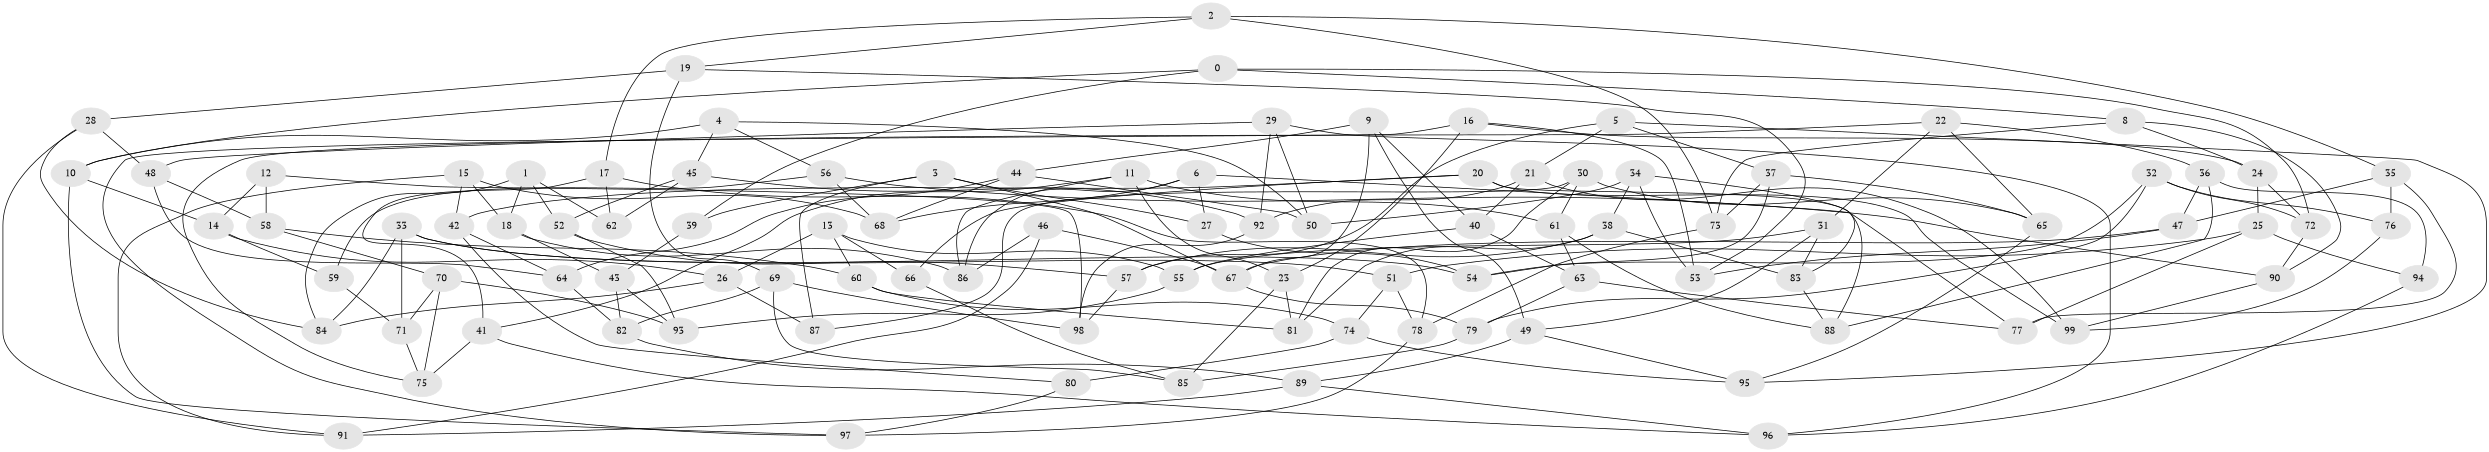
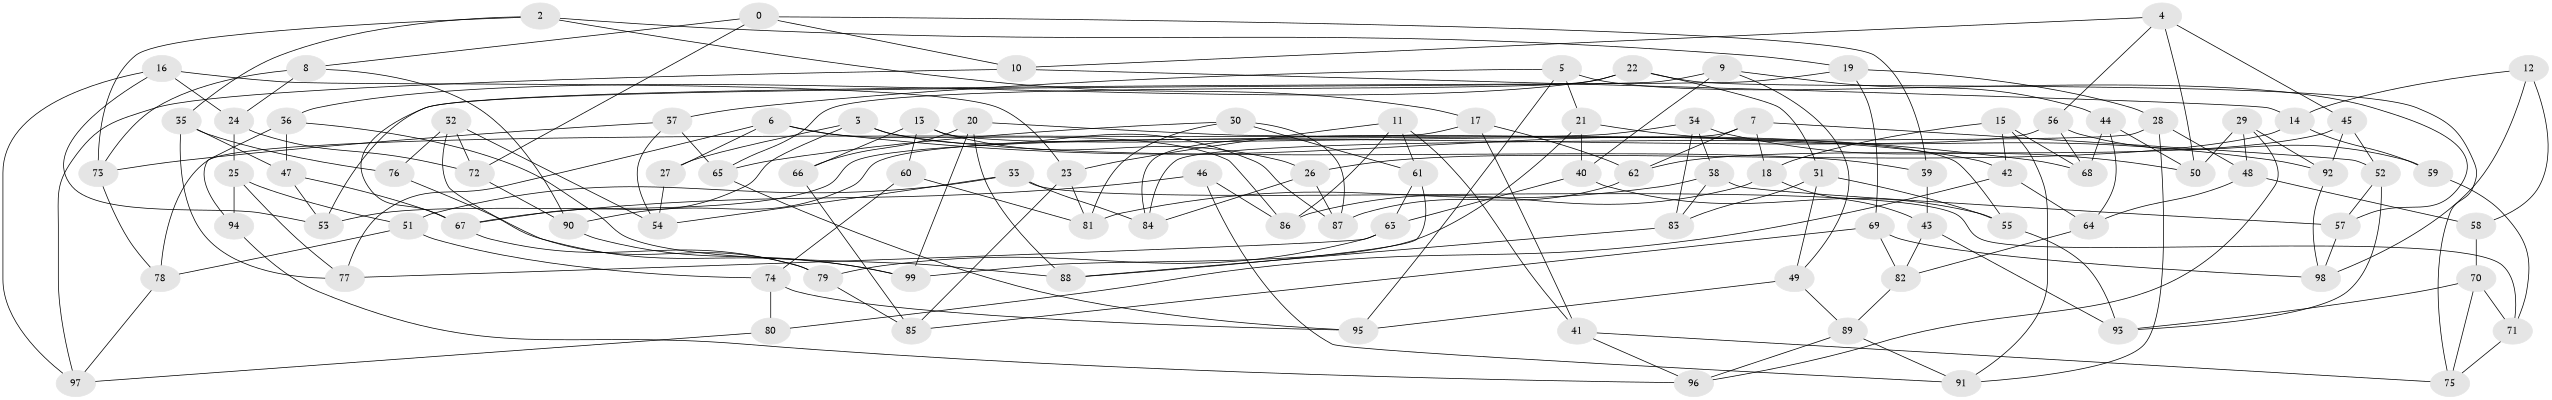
(526, 174) -> (1754, 121)
none -> (1432, 201)
(535, 247) -> none
